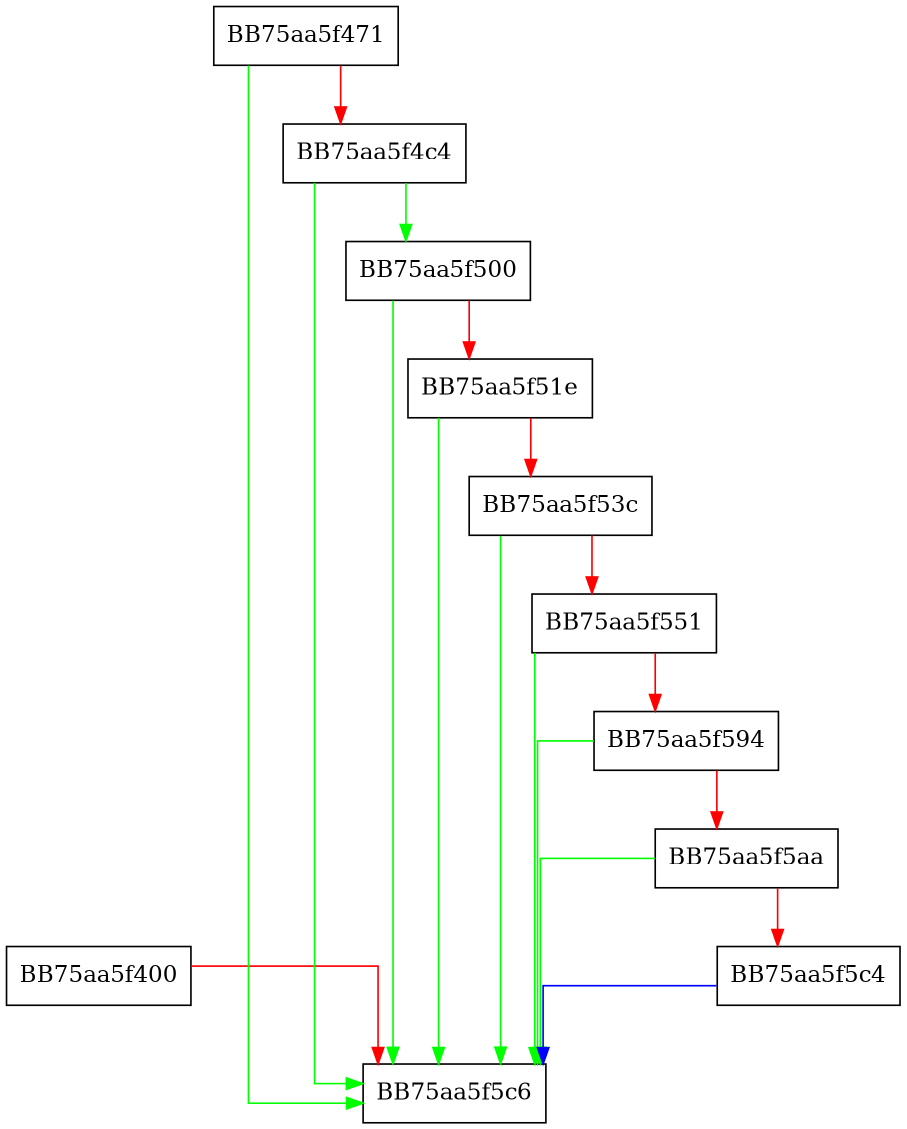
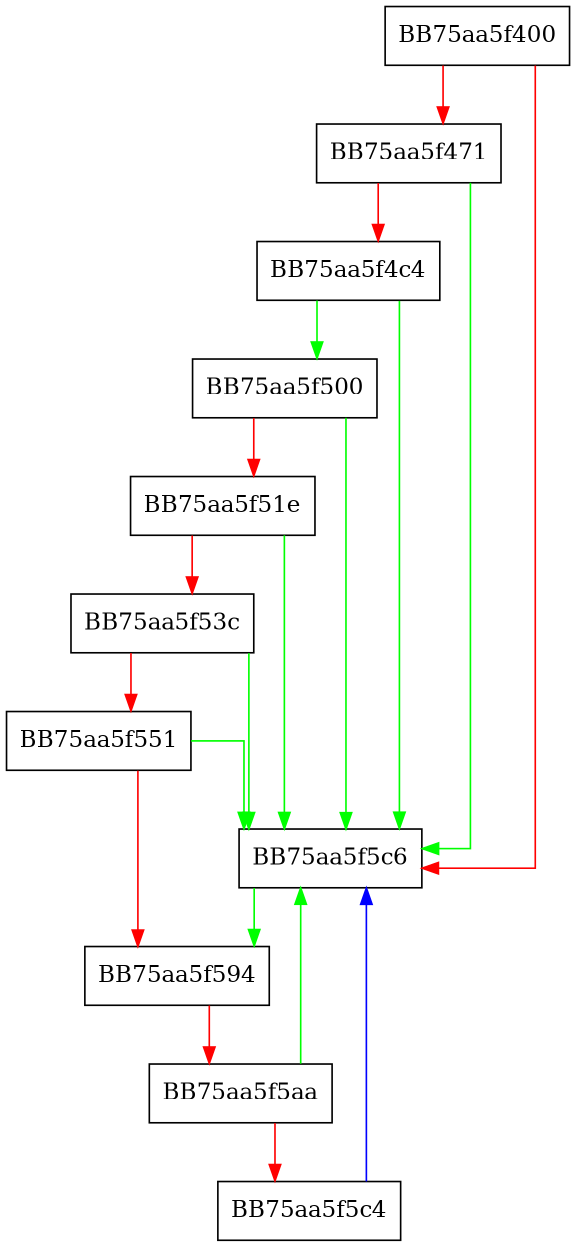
none -> (443, 86)
(538, 866) -> (254, 909)
